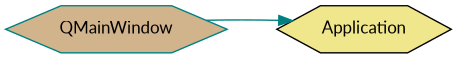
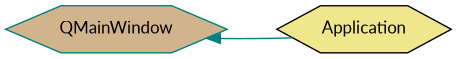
(242, 20) -> (257, 39)
